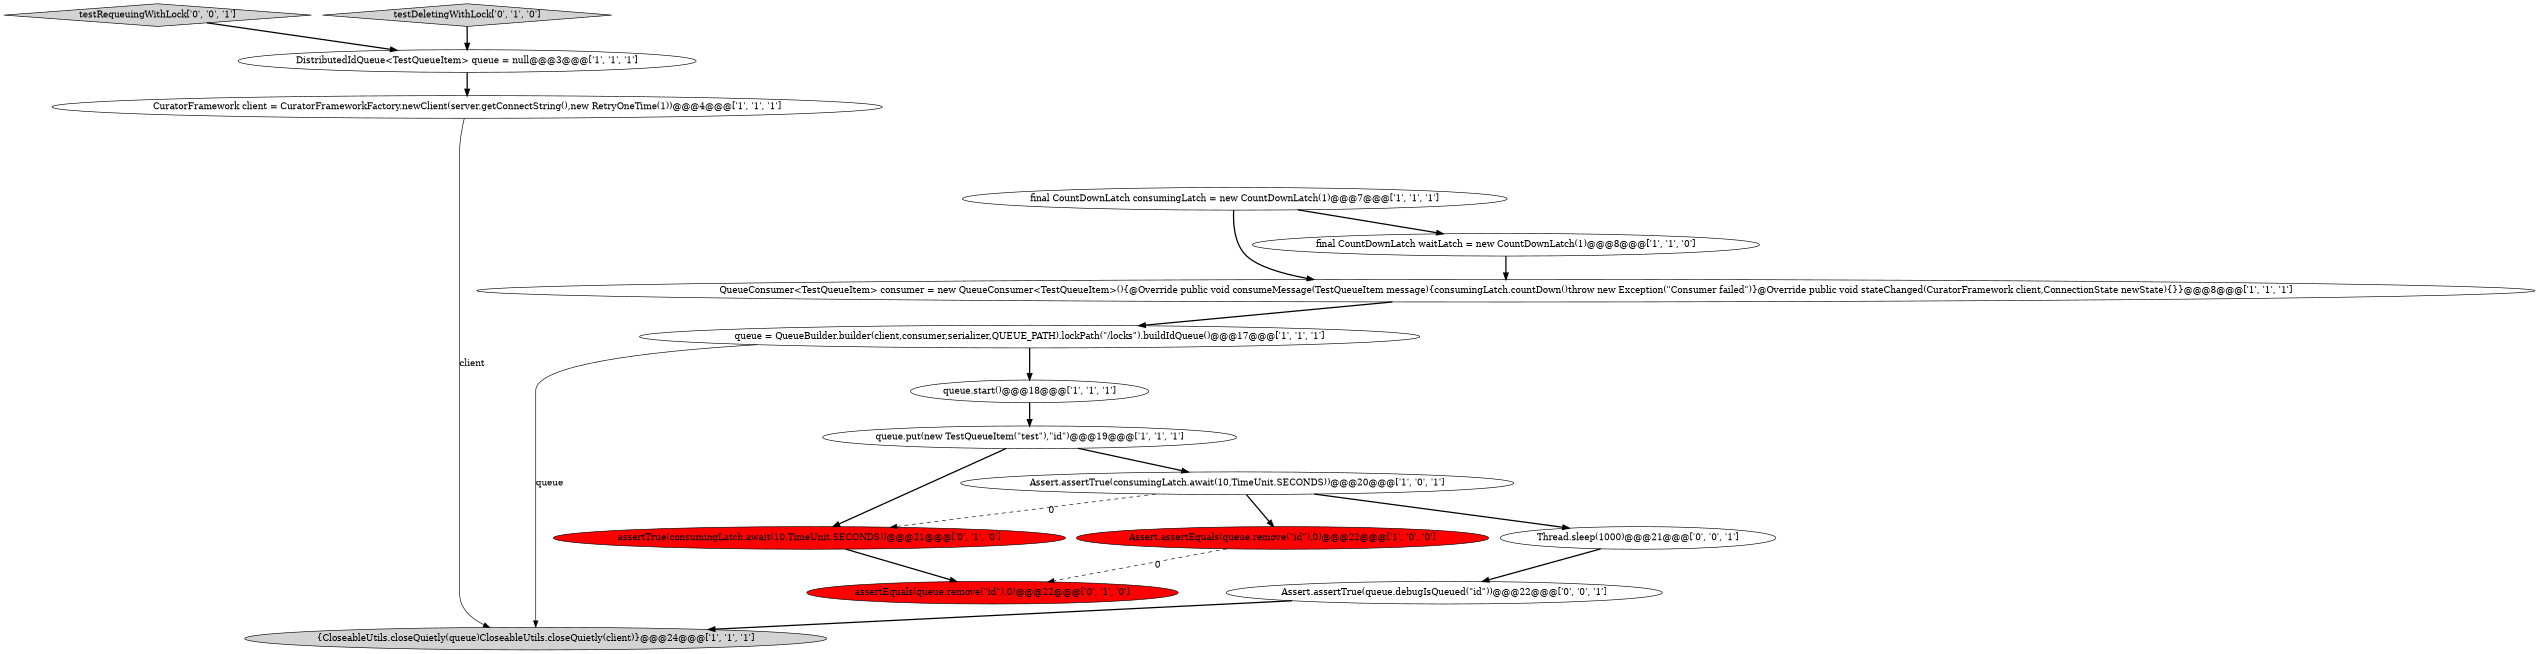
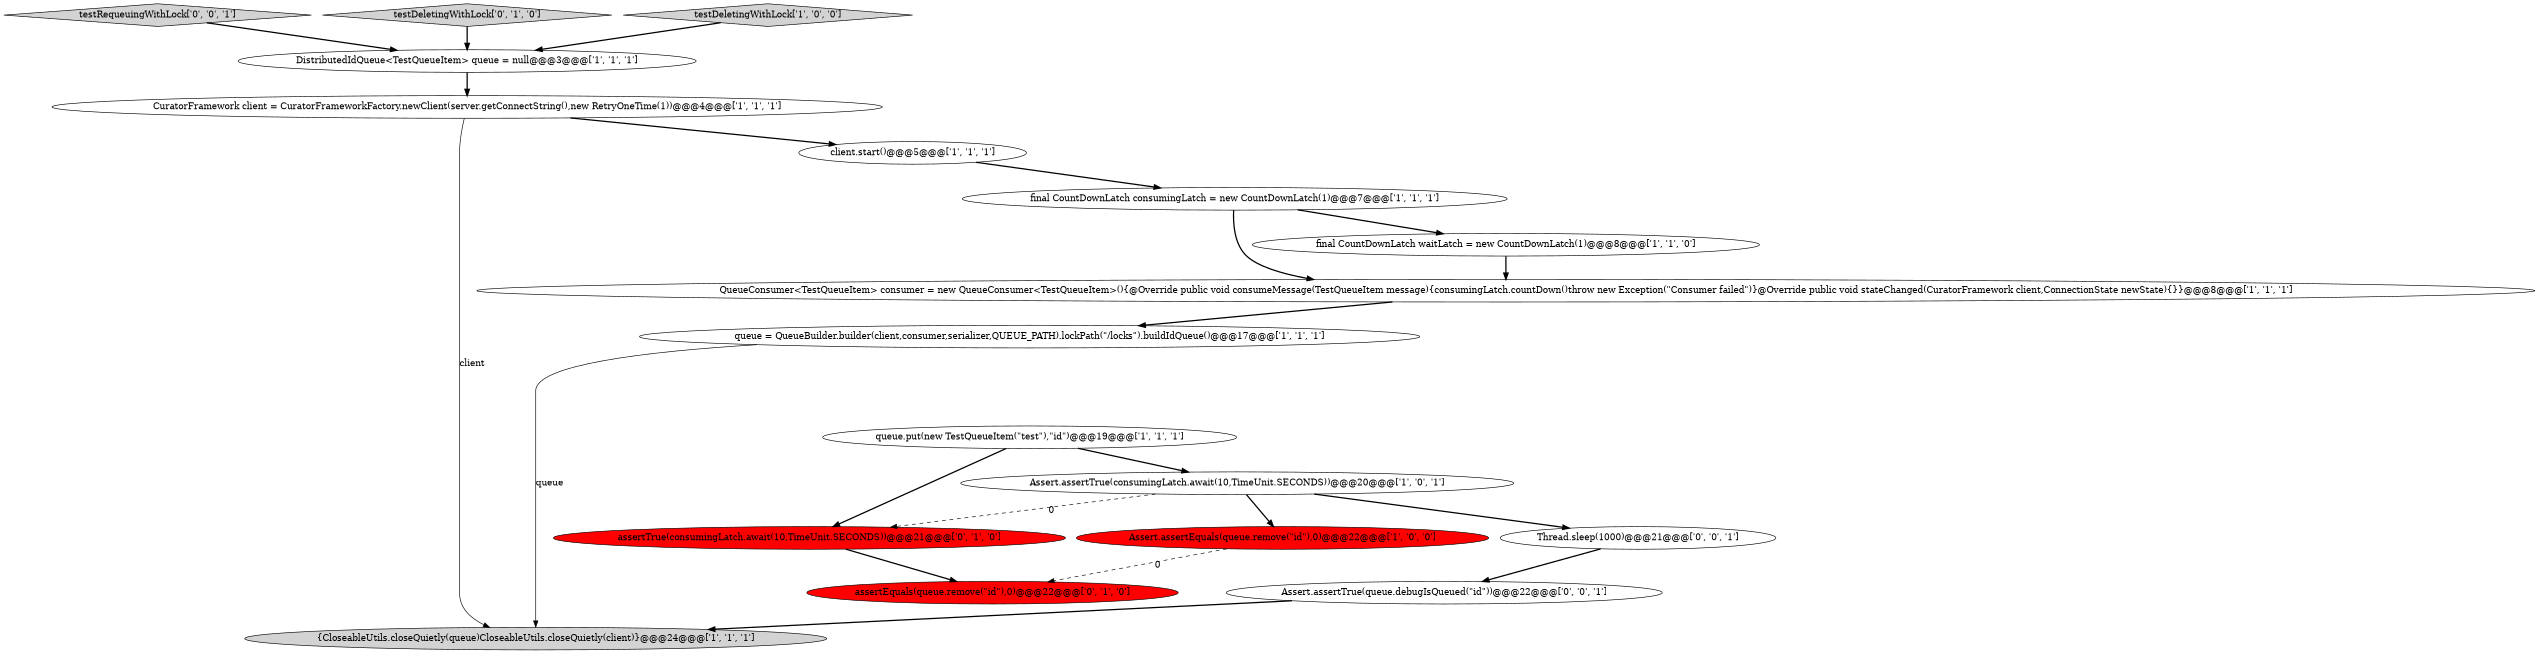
none -> (768, 15)
none -> (913, 153)
(1030, 391) -> none
